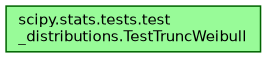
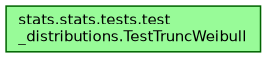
(133, 29) -> (133, 29)
